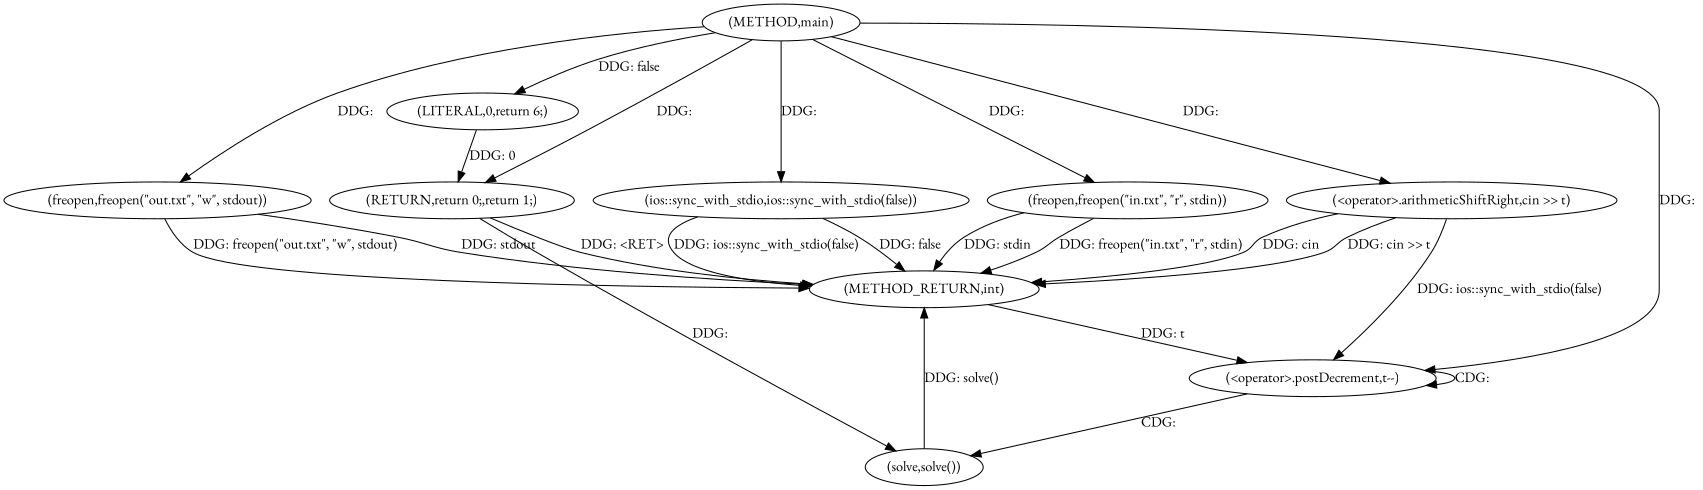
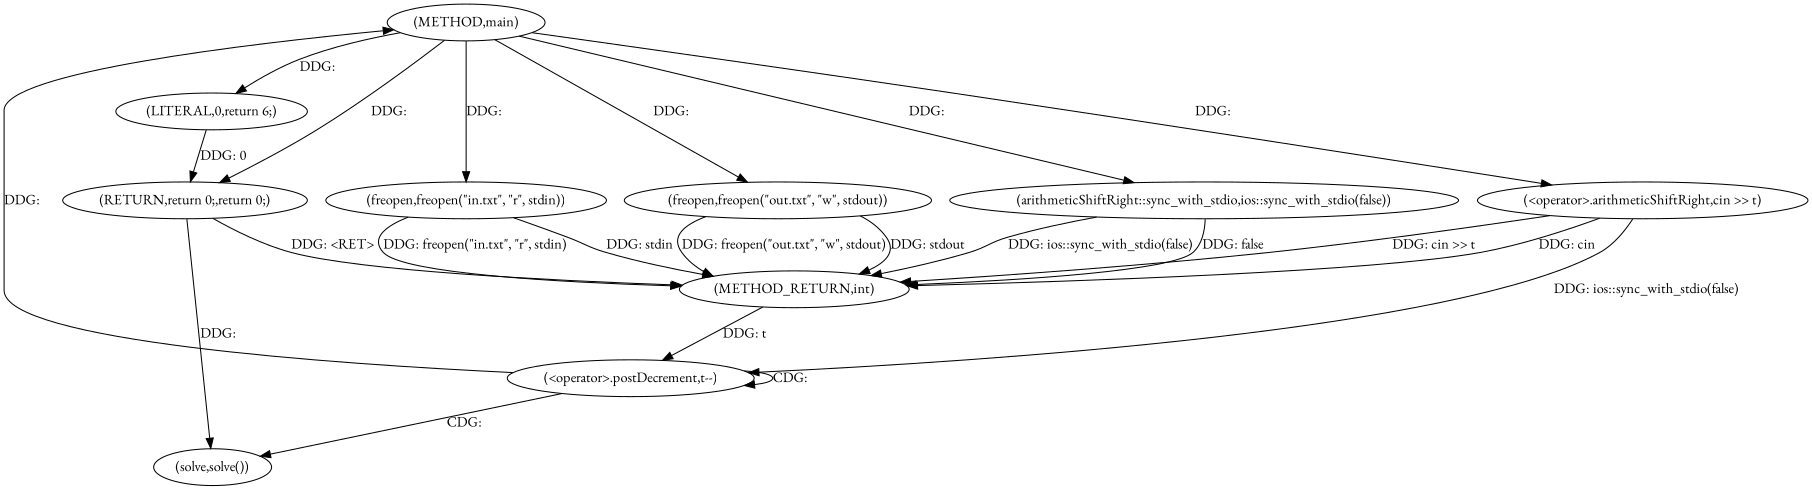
(1481, 50) -> (4, 266)
(629, 67) -> (319, 67)
(452, 200) -> (185, 200)
(781, 200) -> (1204, 200)
(924, 383) -> none
